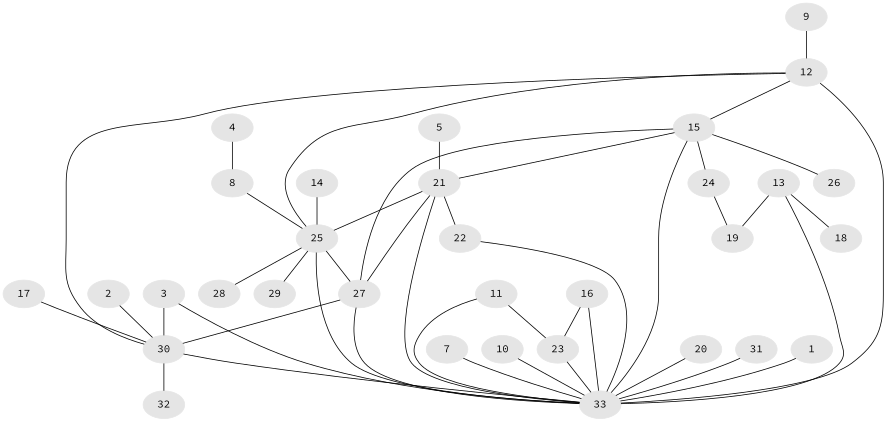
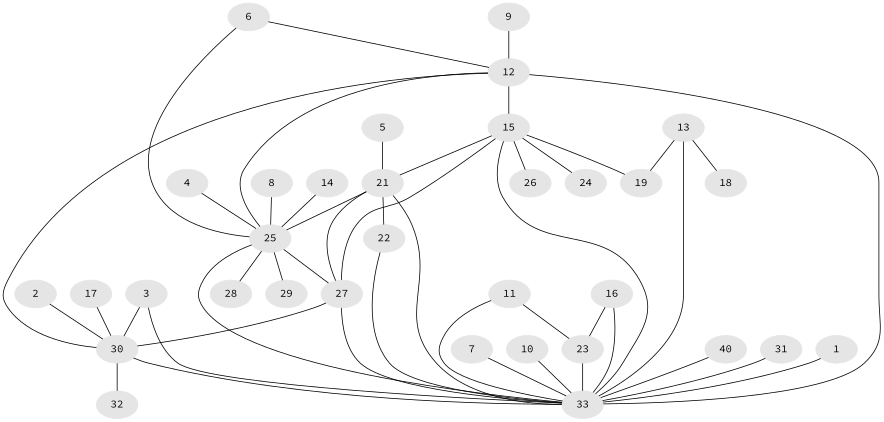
none -> (249, 17)
(232, 156) -> (229, 211)
(721, 211) -> (576, 154)
(701, 349) -> (726, 349)
